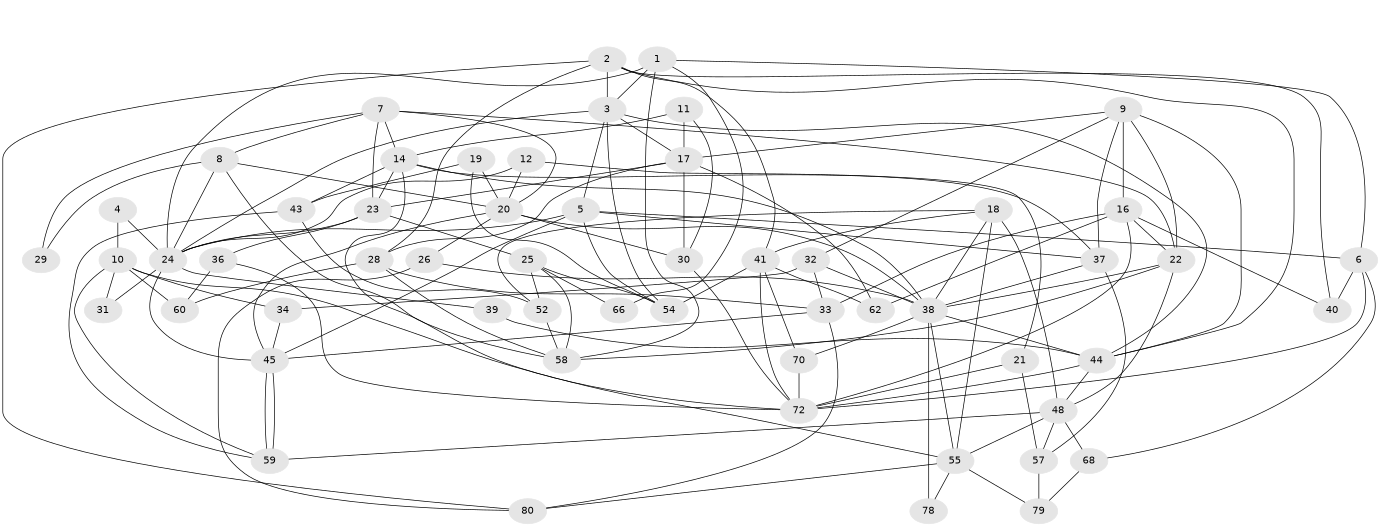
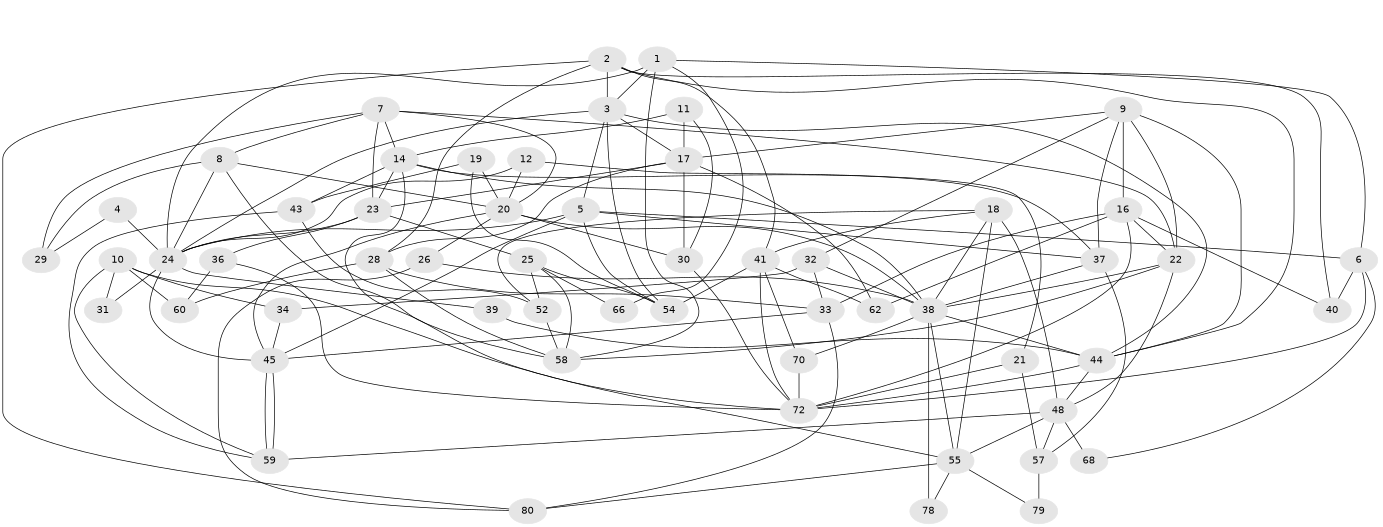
(118, 231) -> (79, 235)
(1064, 486) -> none
